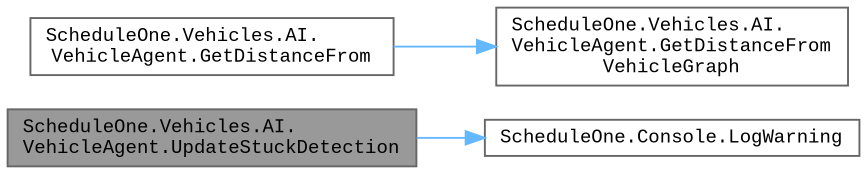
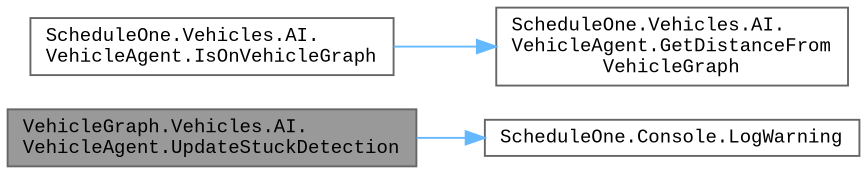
(212, 47) -> (212, 47)
(212, 138) -> (212, 138)
